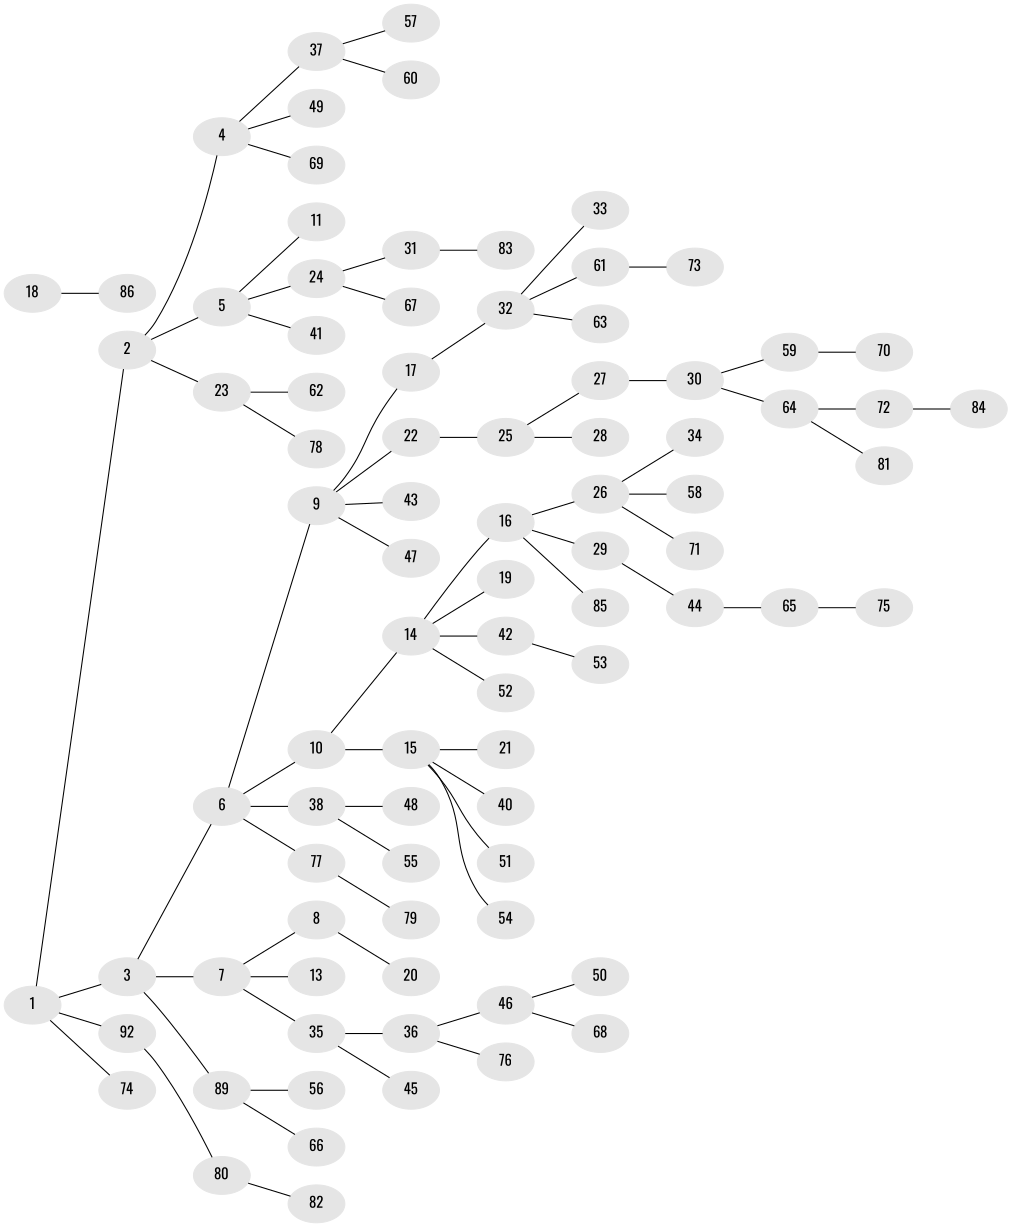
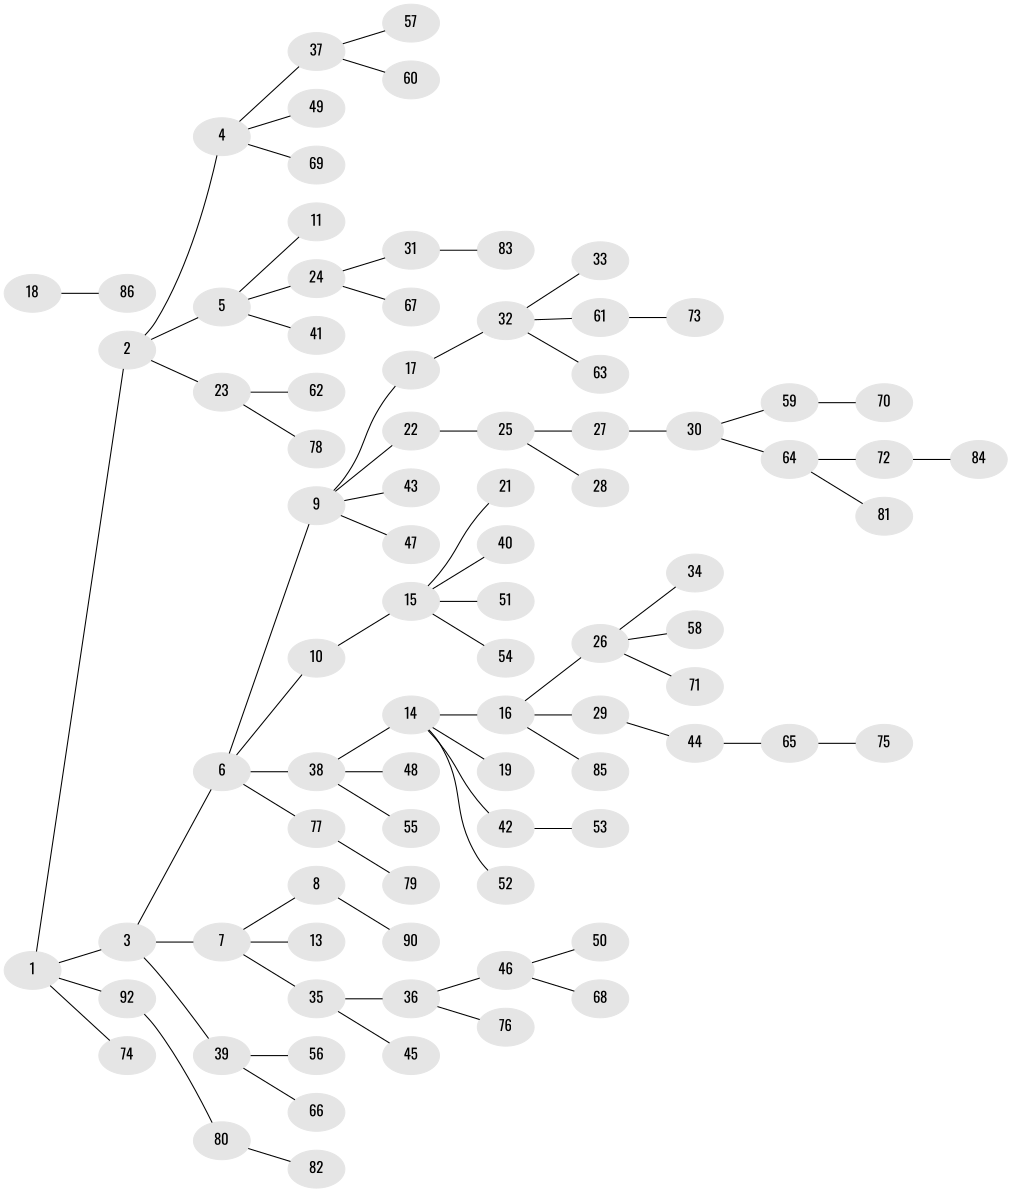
(364, 693) -> (364, 743)
(411, 977) -> (411, 942)
(222, 1090) -> (222, 1056)
